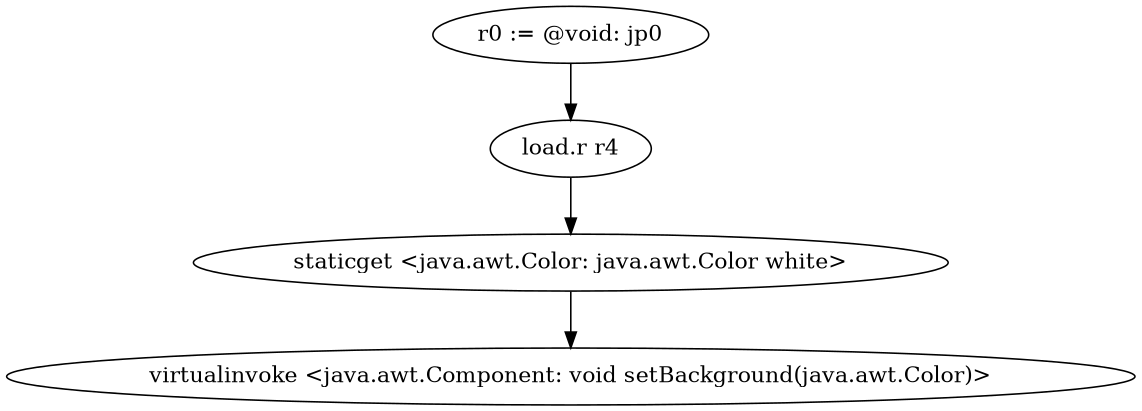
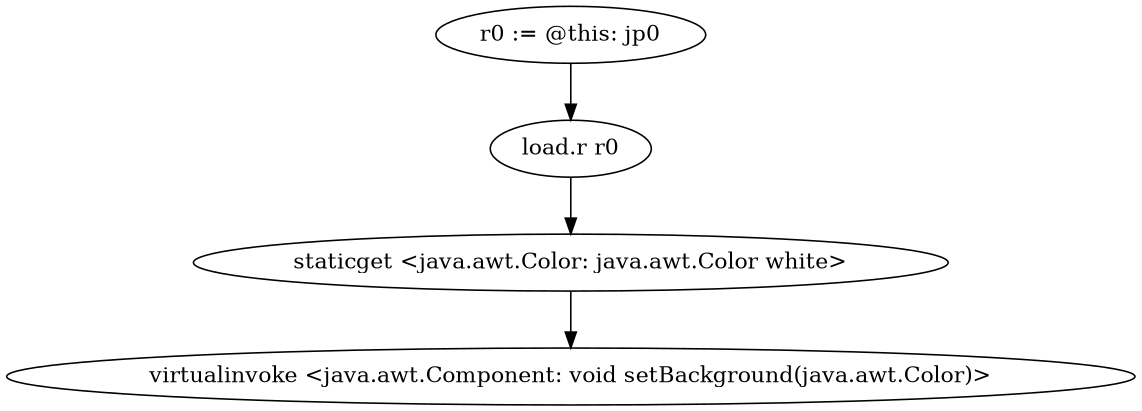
(571, 35) -> (571, 35)
(571, 149) -> (571, 149)
